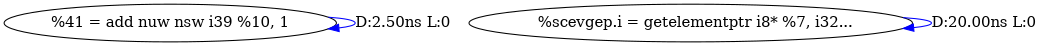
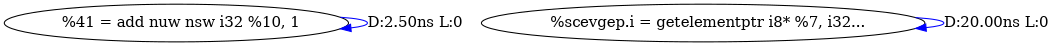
(170, 23) -> (176, 23)
